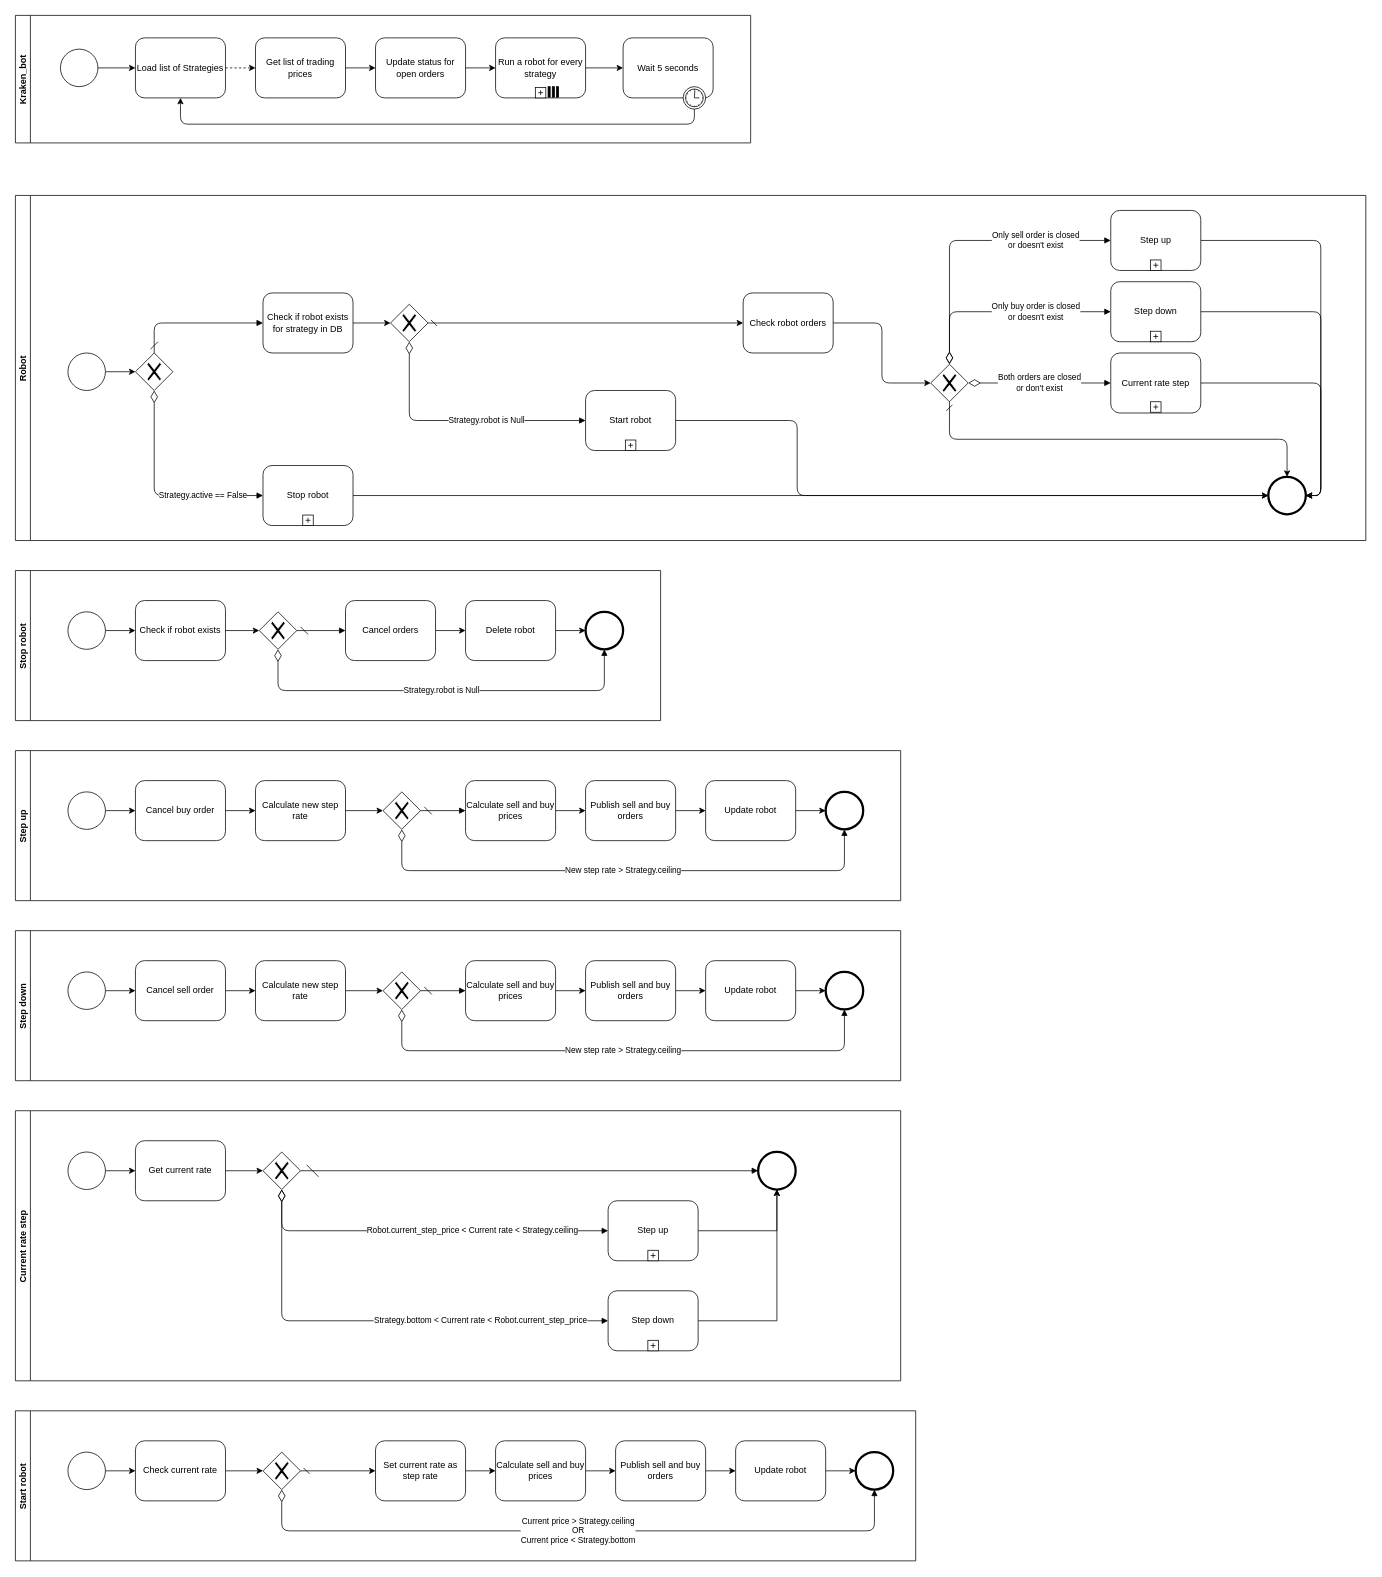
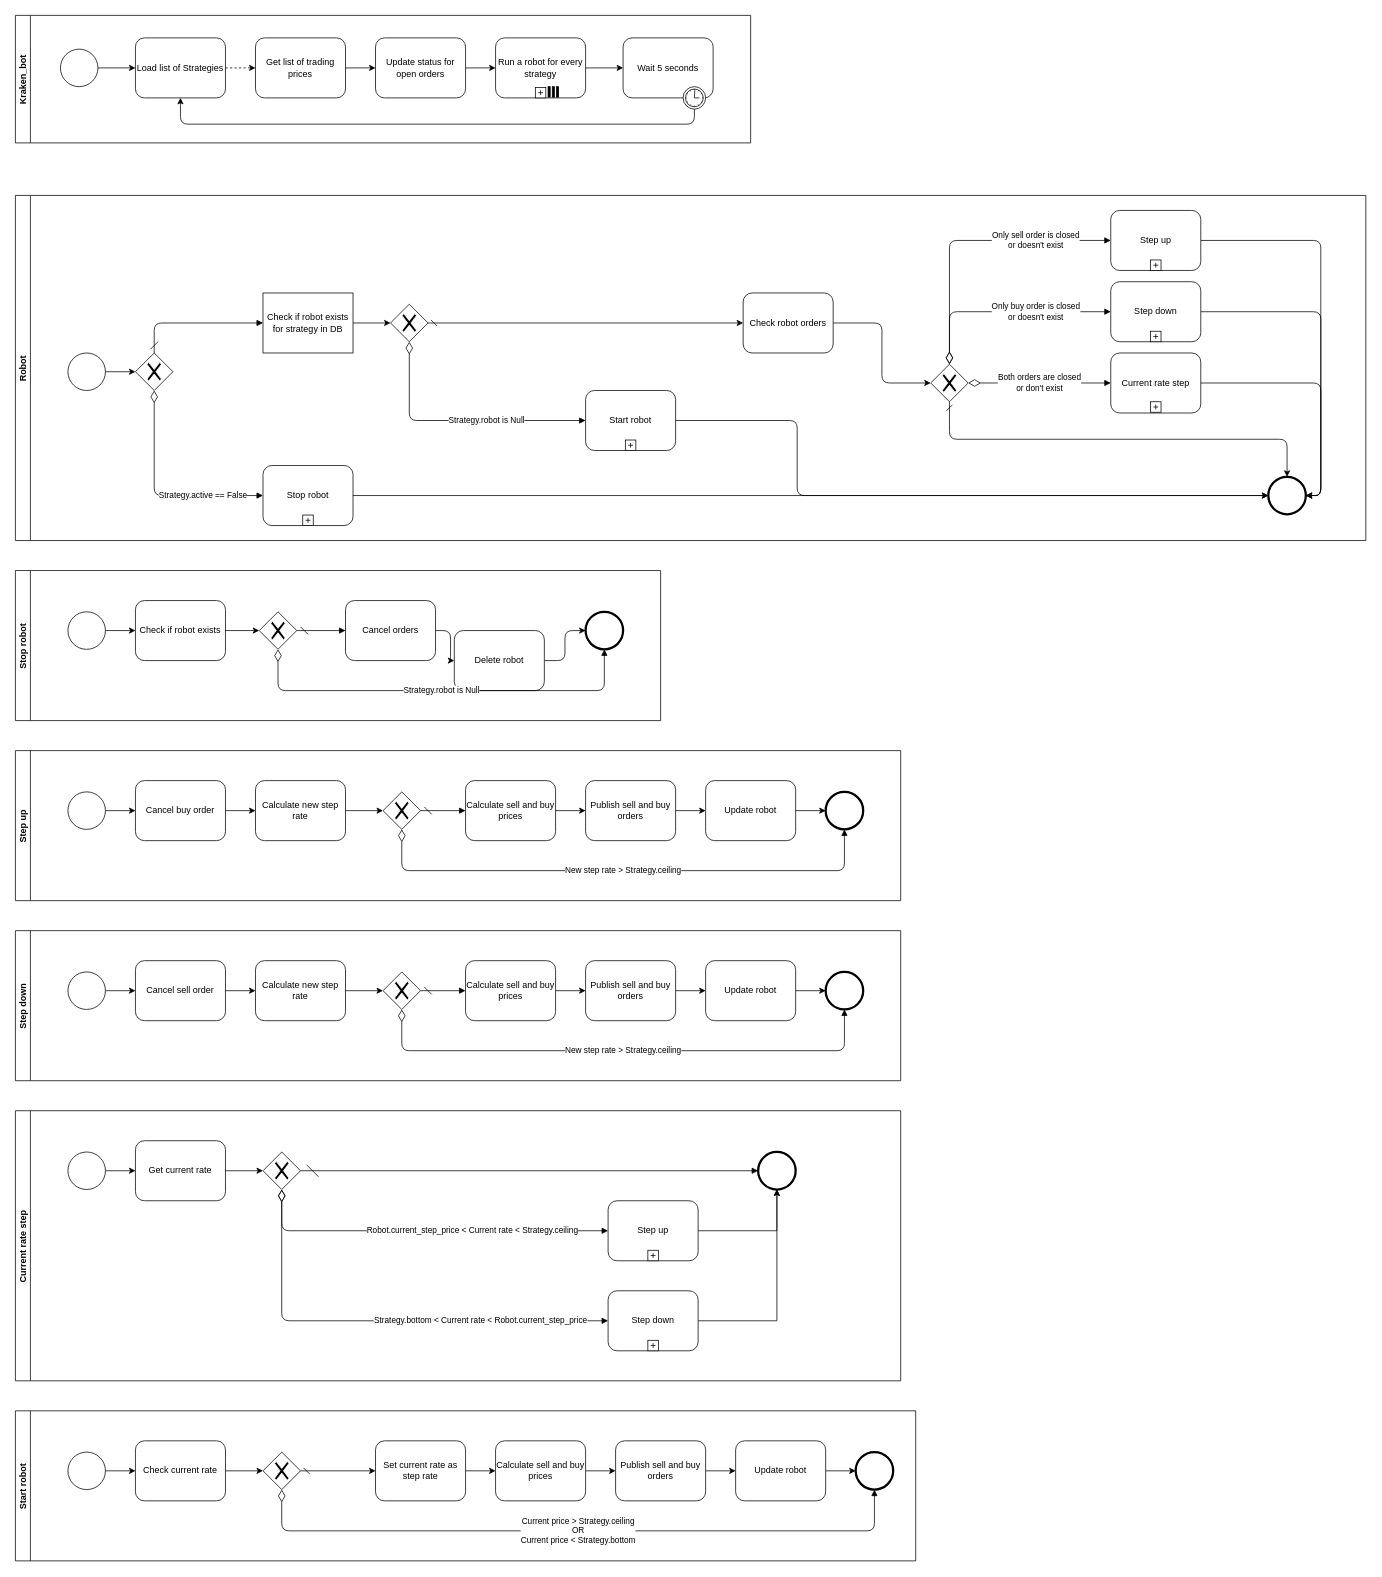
(308, 323) -> (308, 323)
(510, 630) -> (499, 660)
